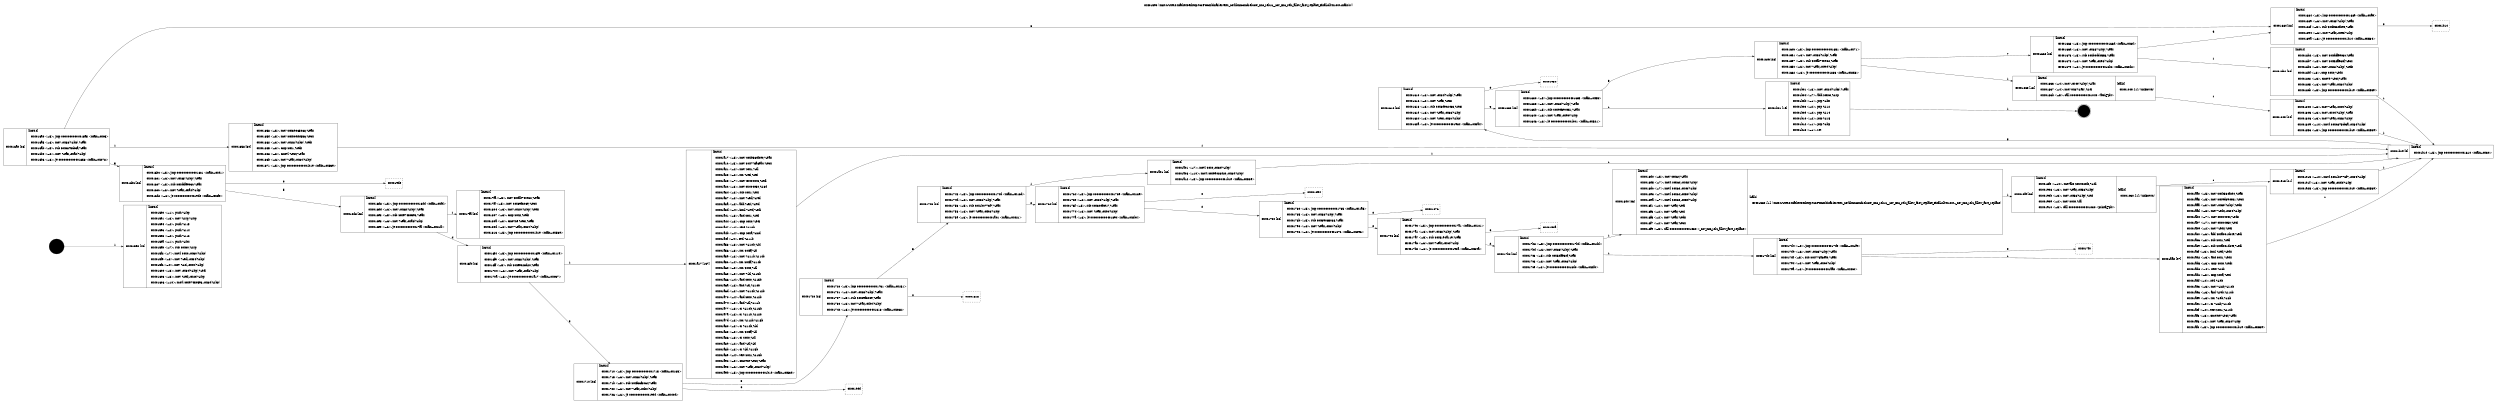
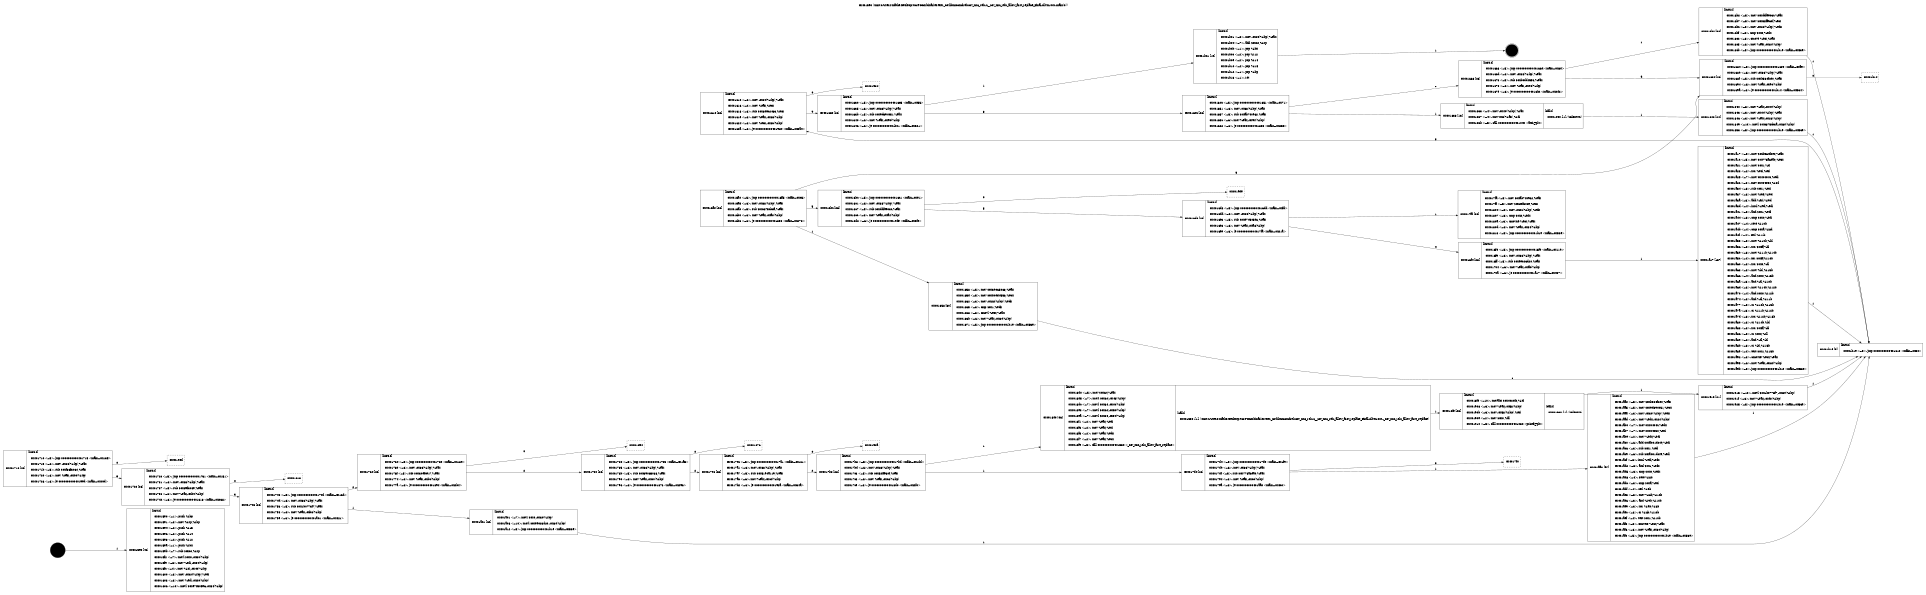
(569, 322) -> none
